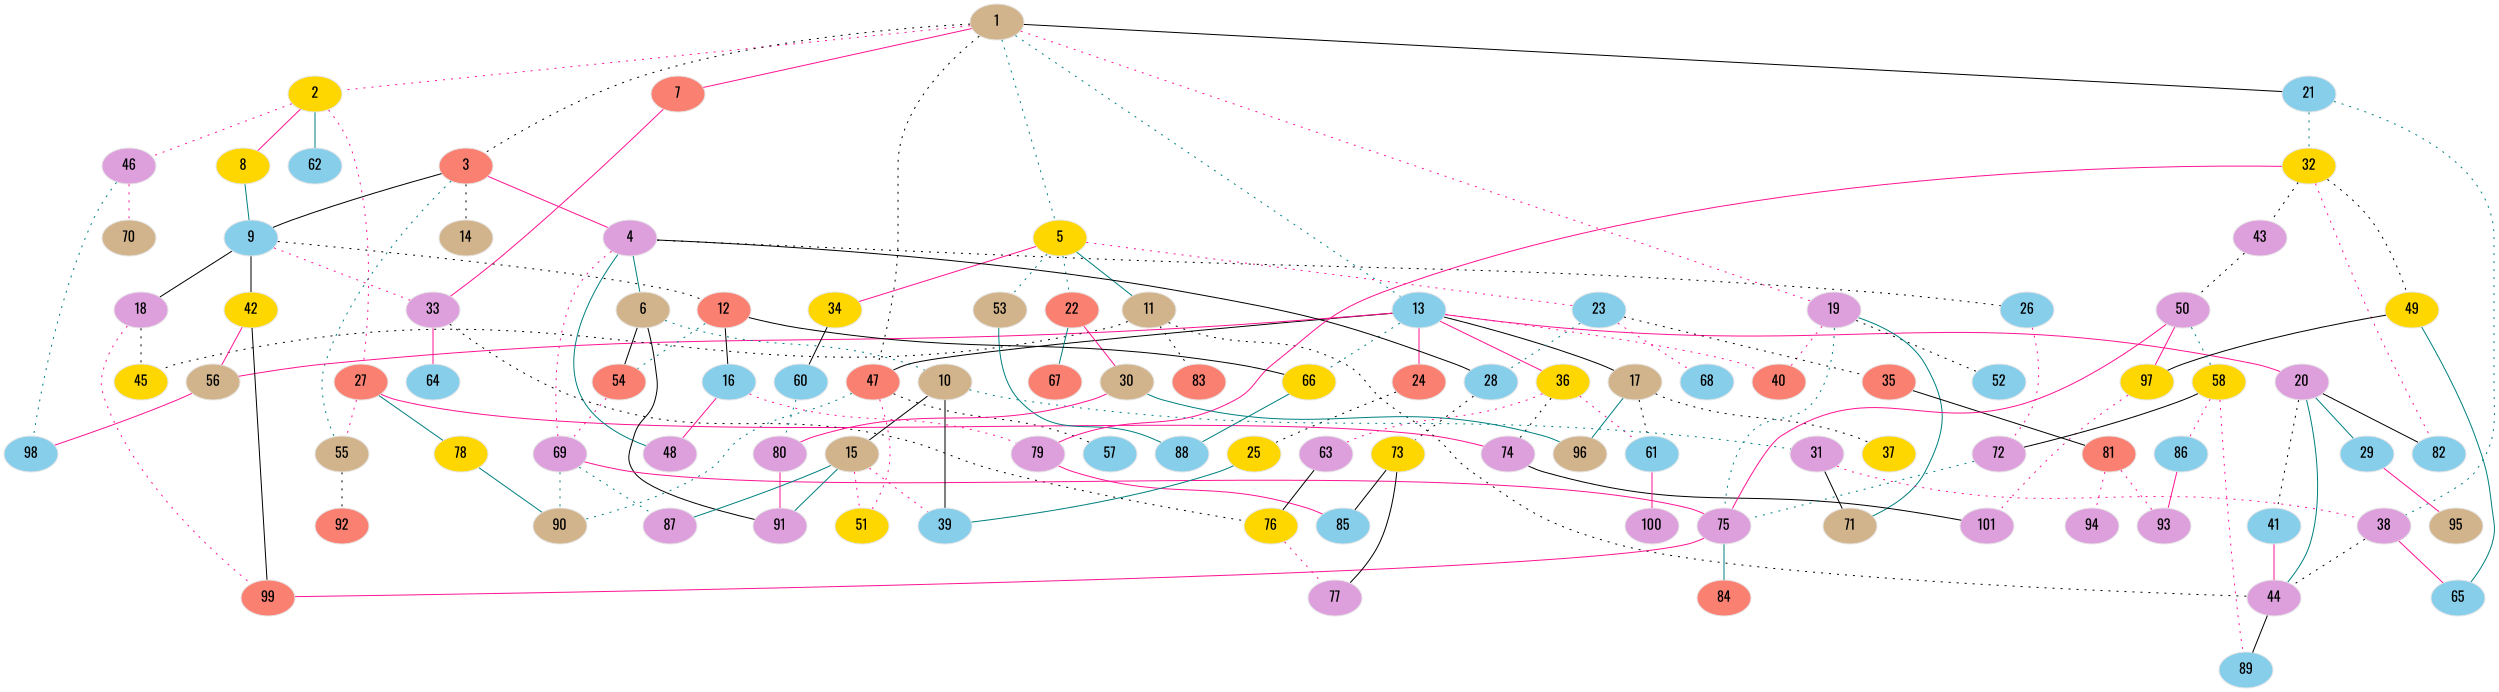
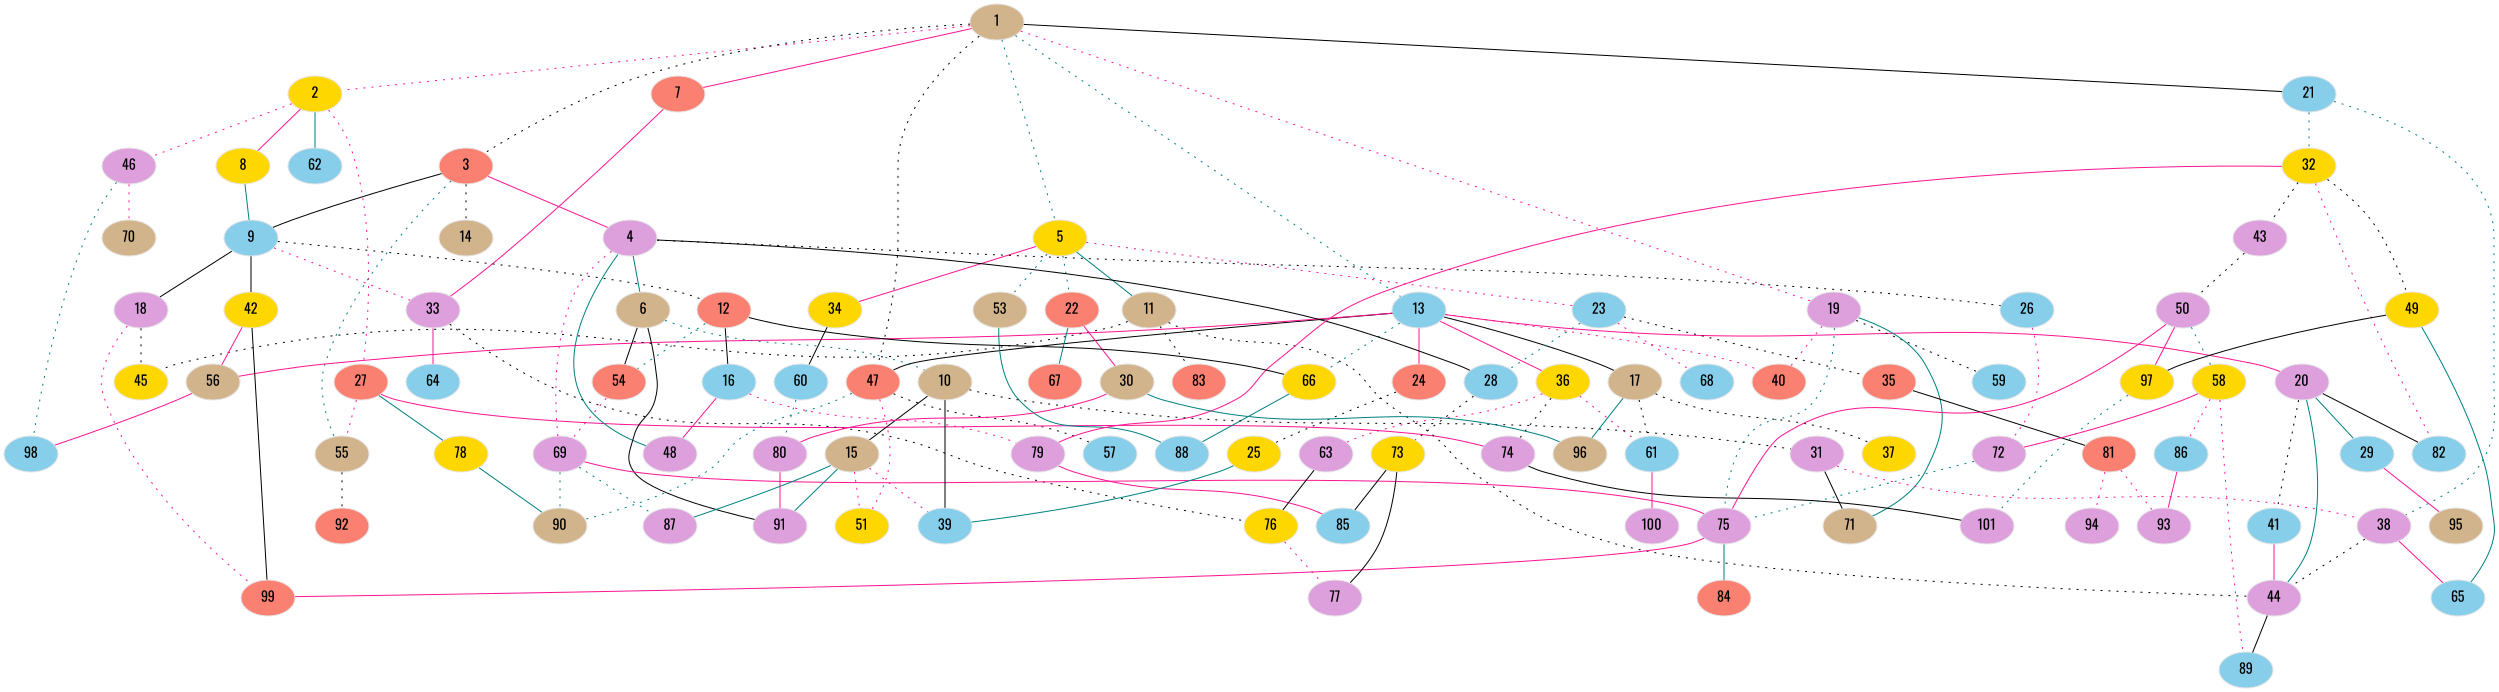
(1999, 382) -> (1999, 382)
(1380, 423) -> (1380, 423)
(2112, 424) -> (2112, 424)
(2060, 448) -> (2060, 448)
